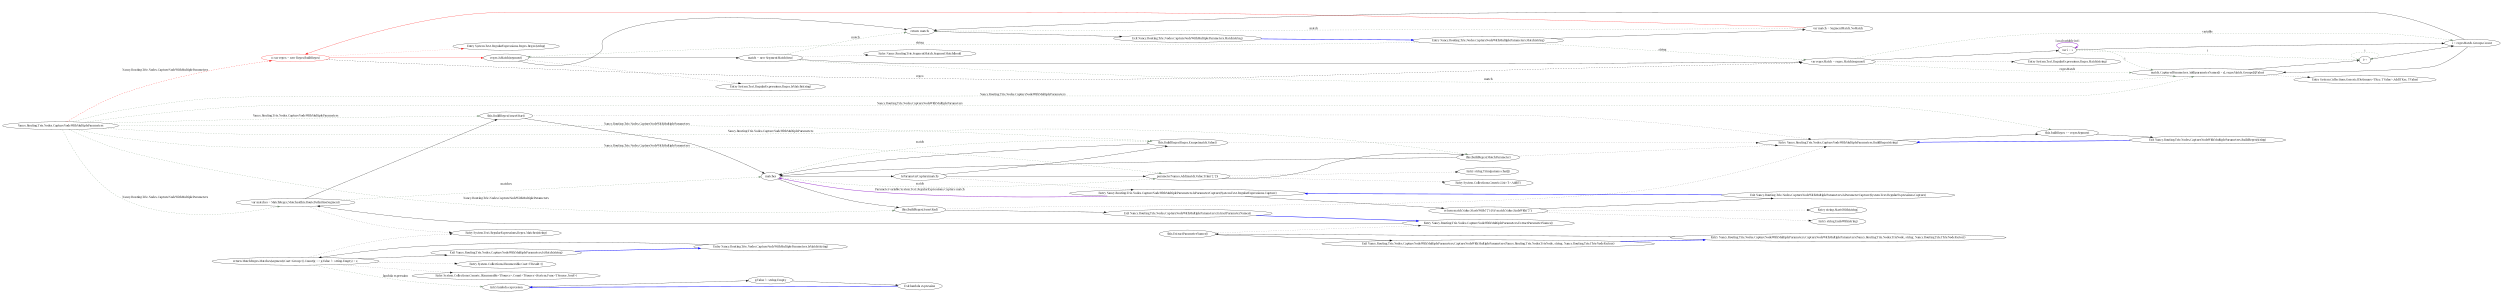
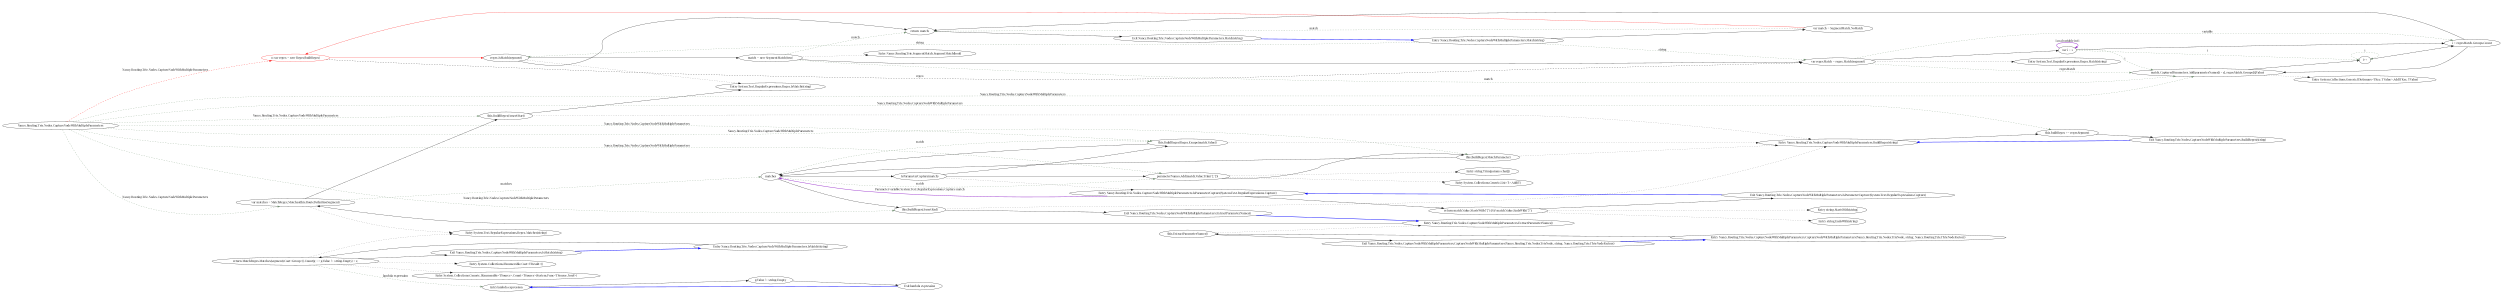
(506, 46) -> none
(646, 137) -> (633, 102)
